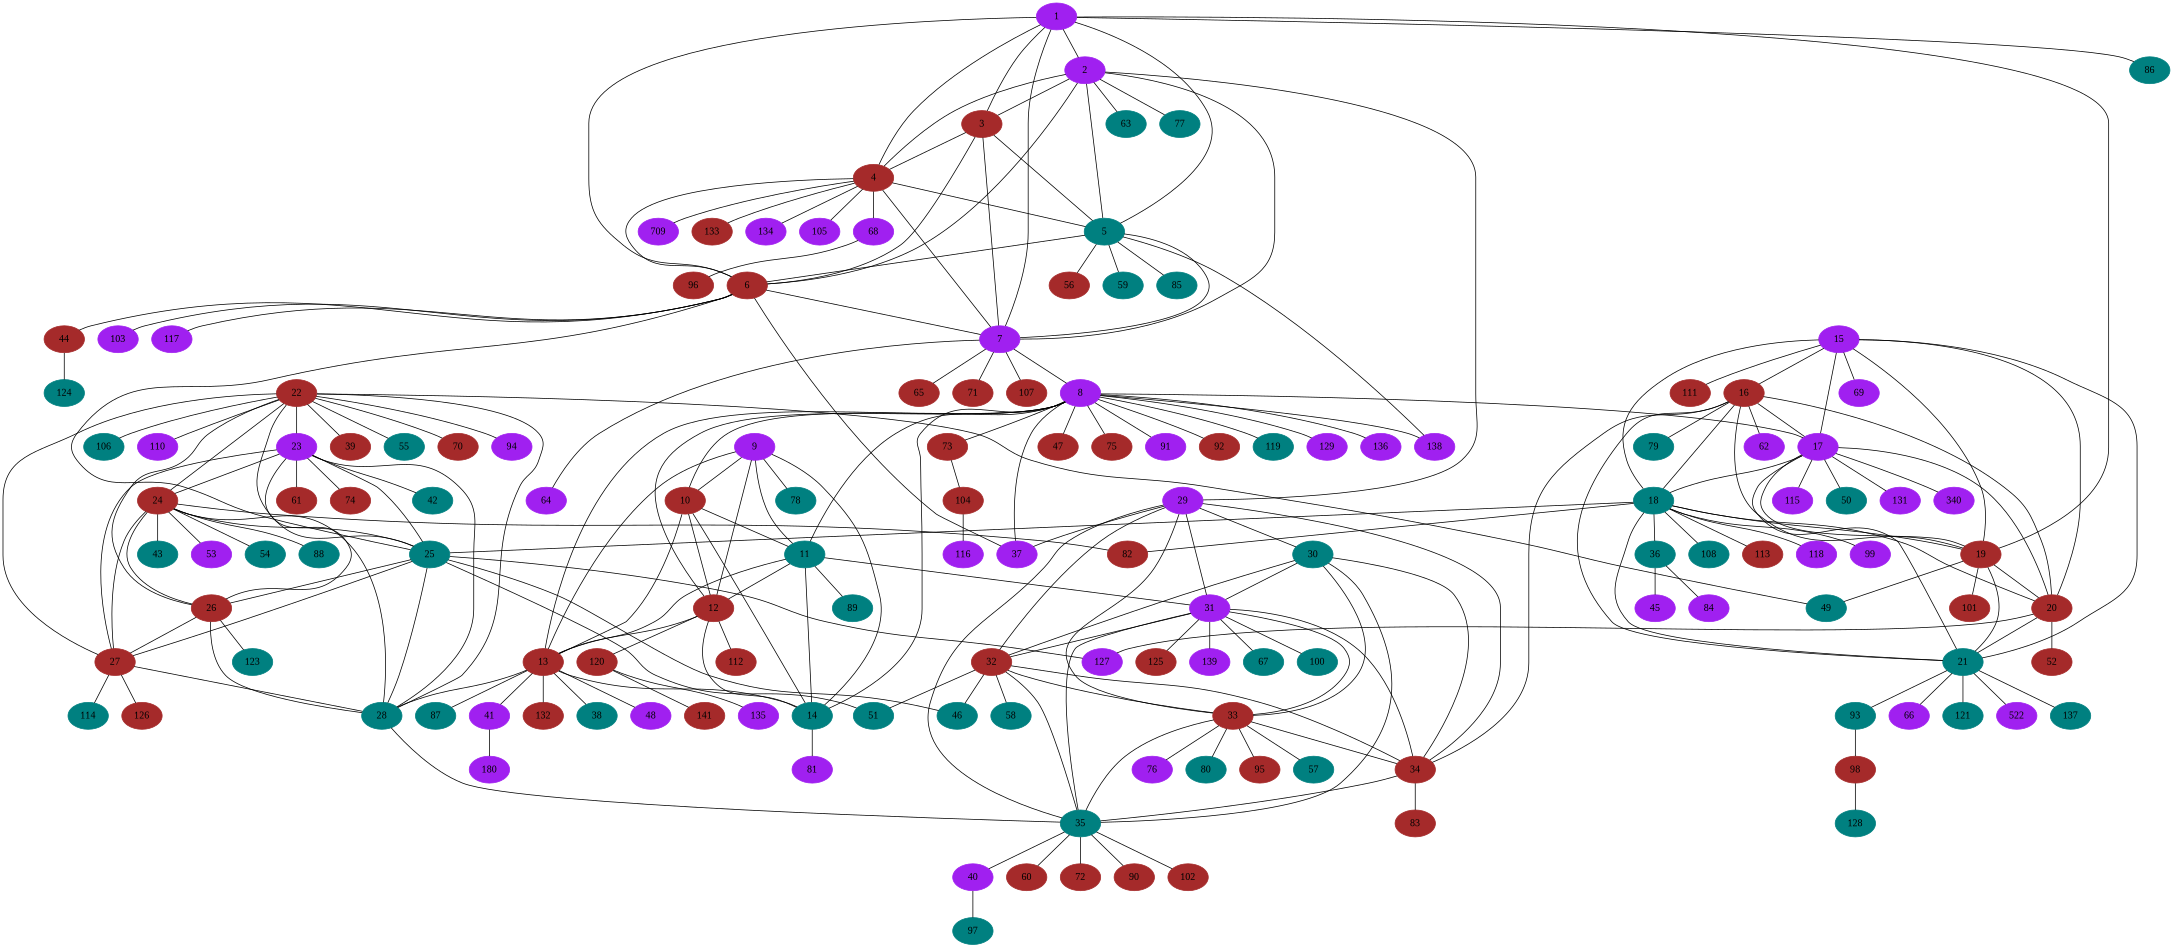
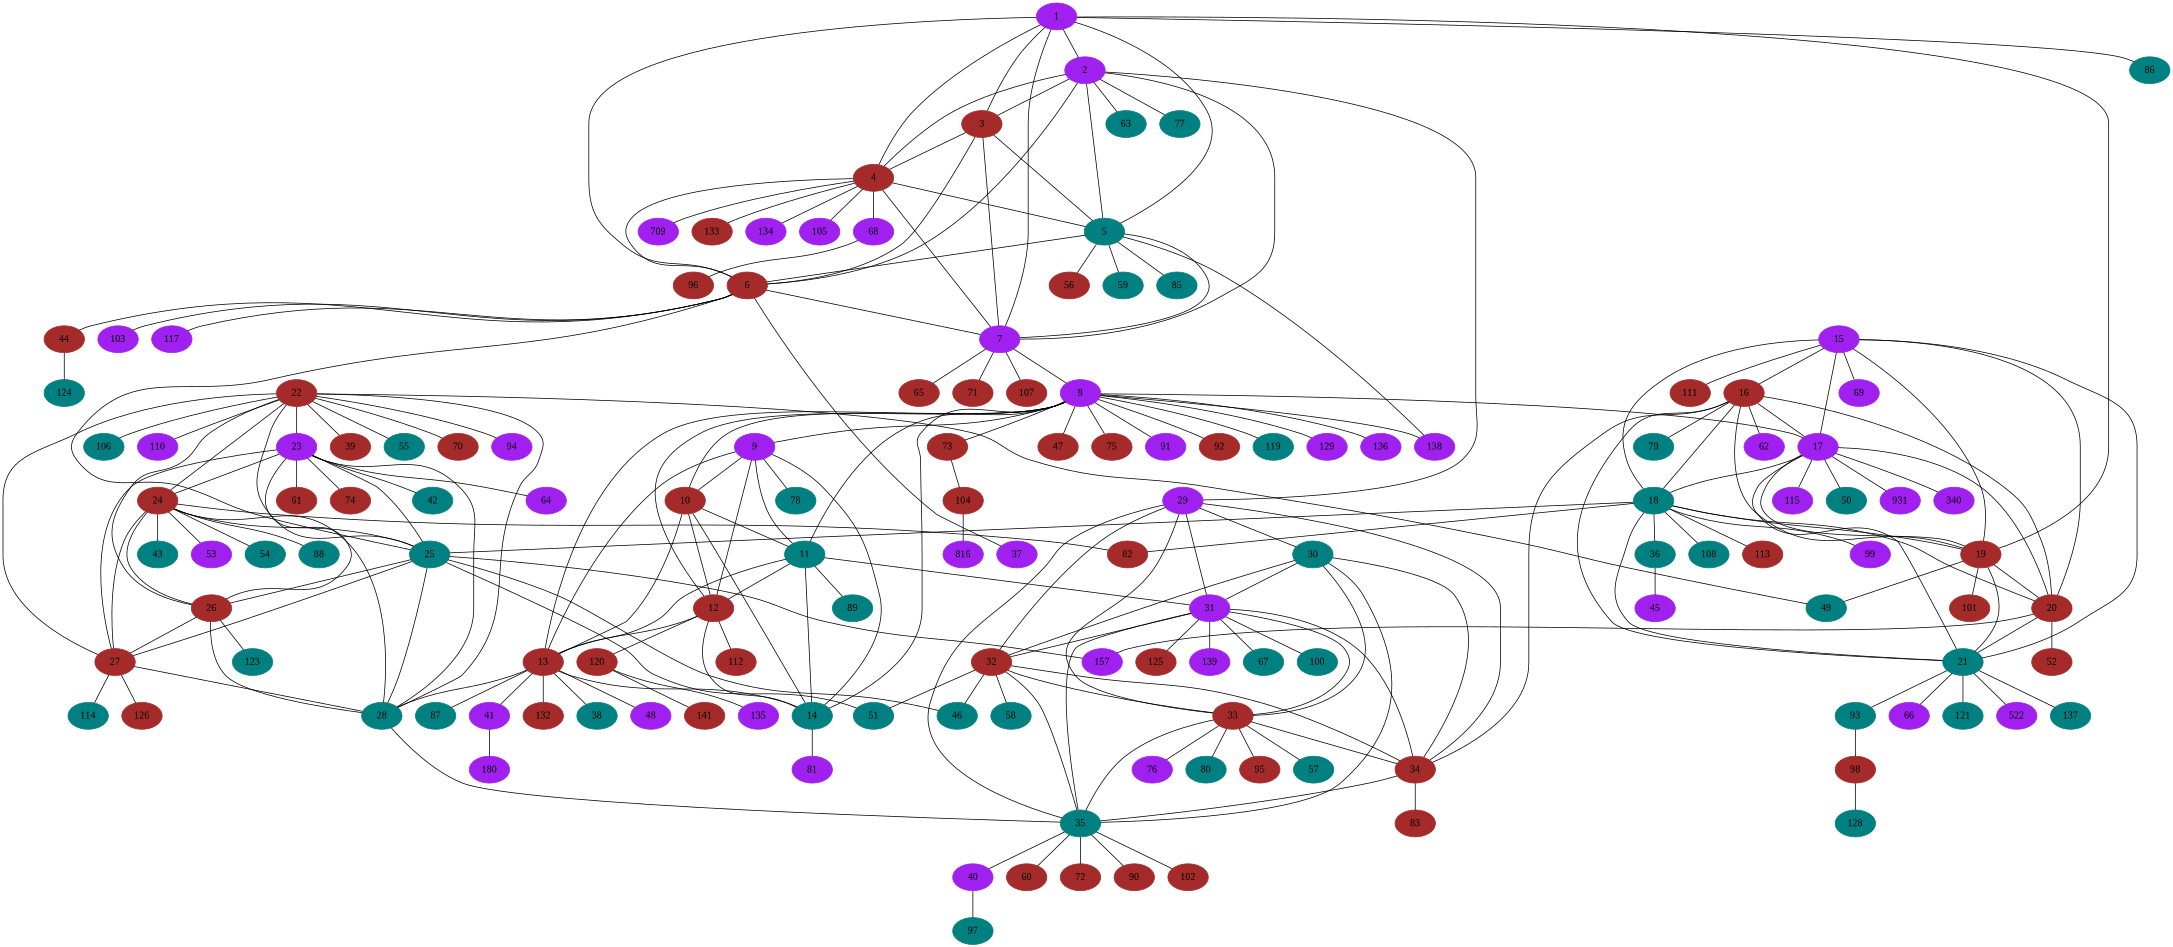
(748, 372) -> (419, 478)
(1020, 463) -> (898, 427)
(1900, 501) -> (1900, 501)
(1072, 533) -> none
(963, 554) -> (963, 554)
(1816, 554) -> none
(1709, 608) -> none
(1102, 662) -> (1102, 662)
